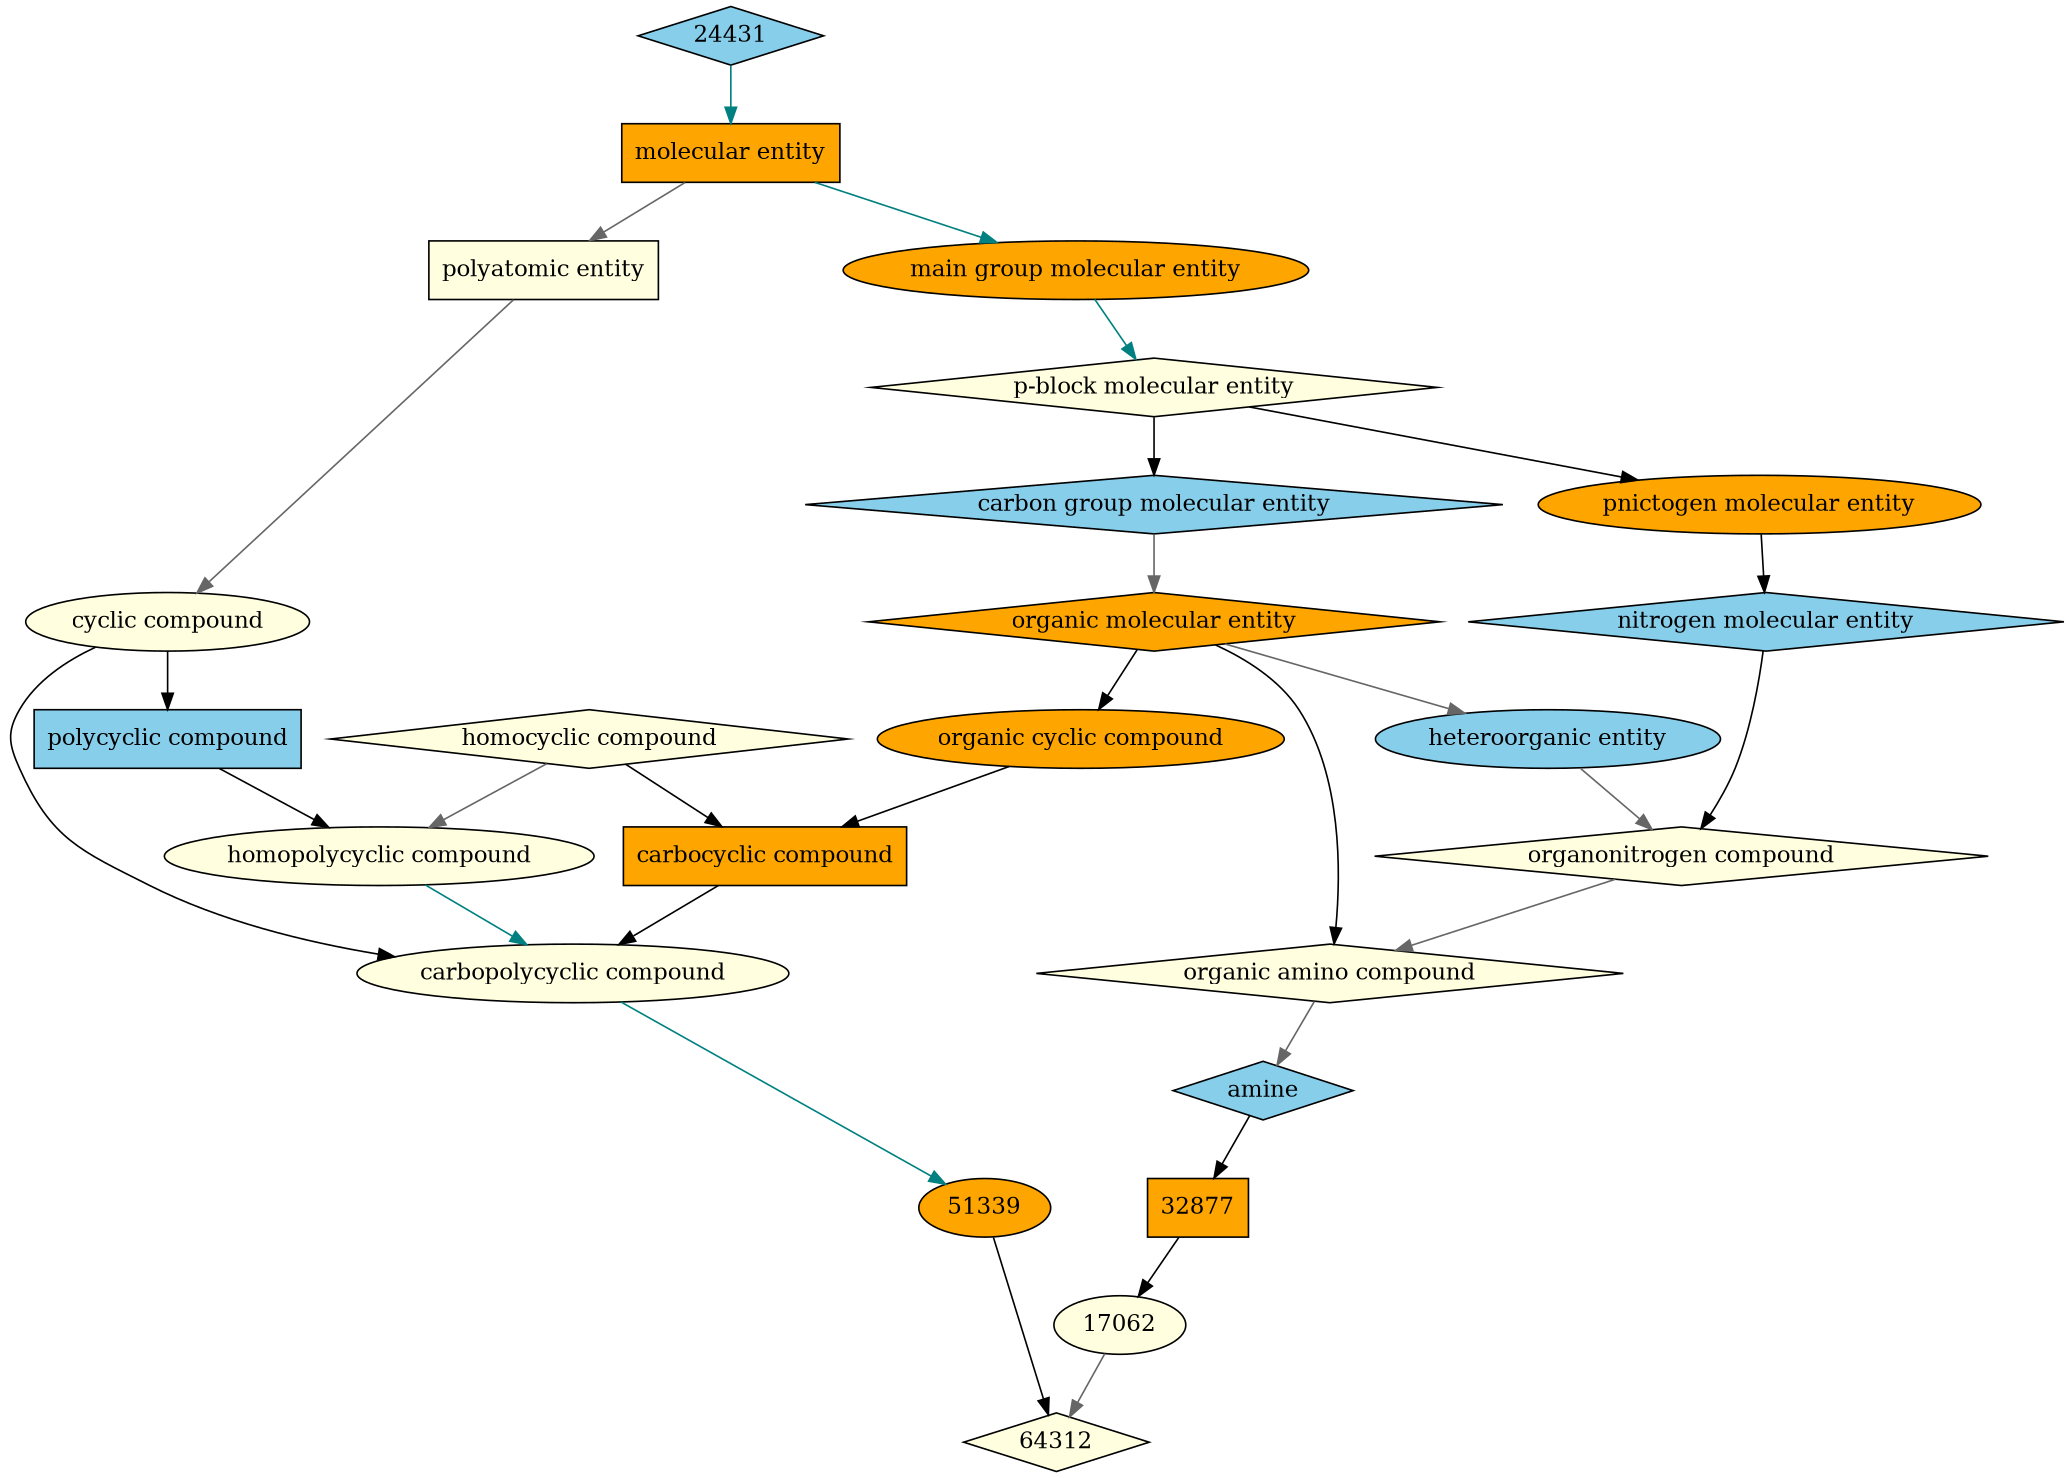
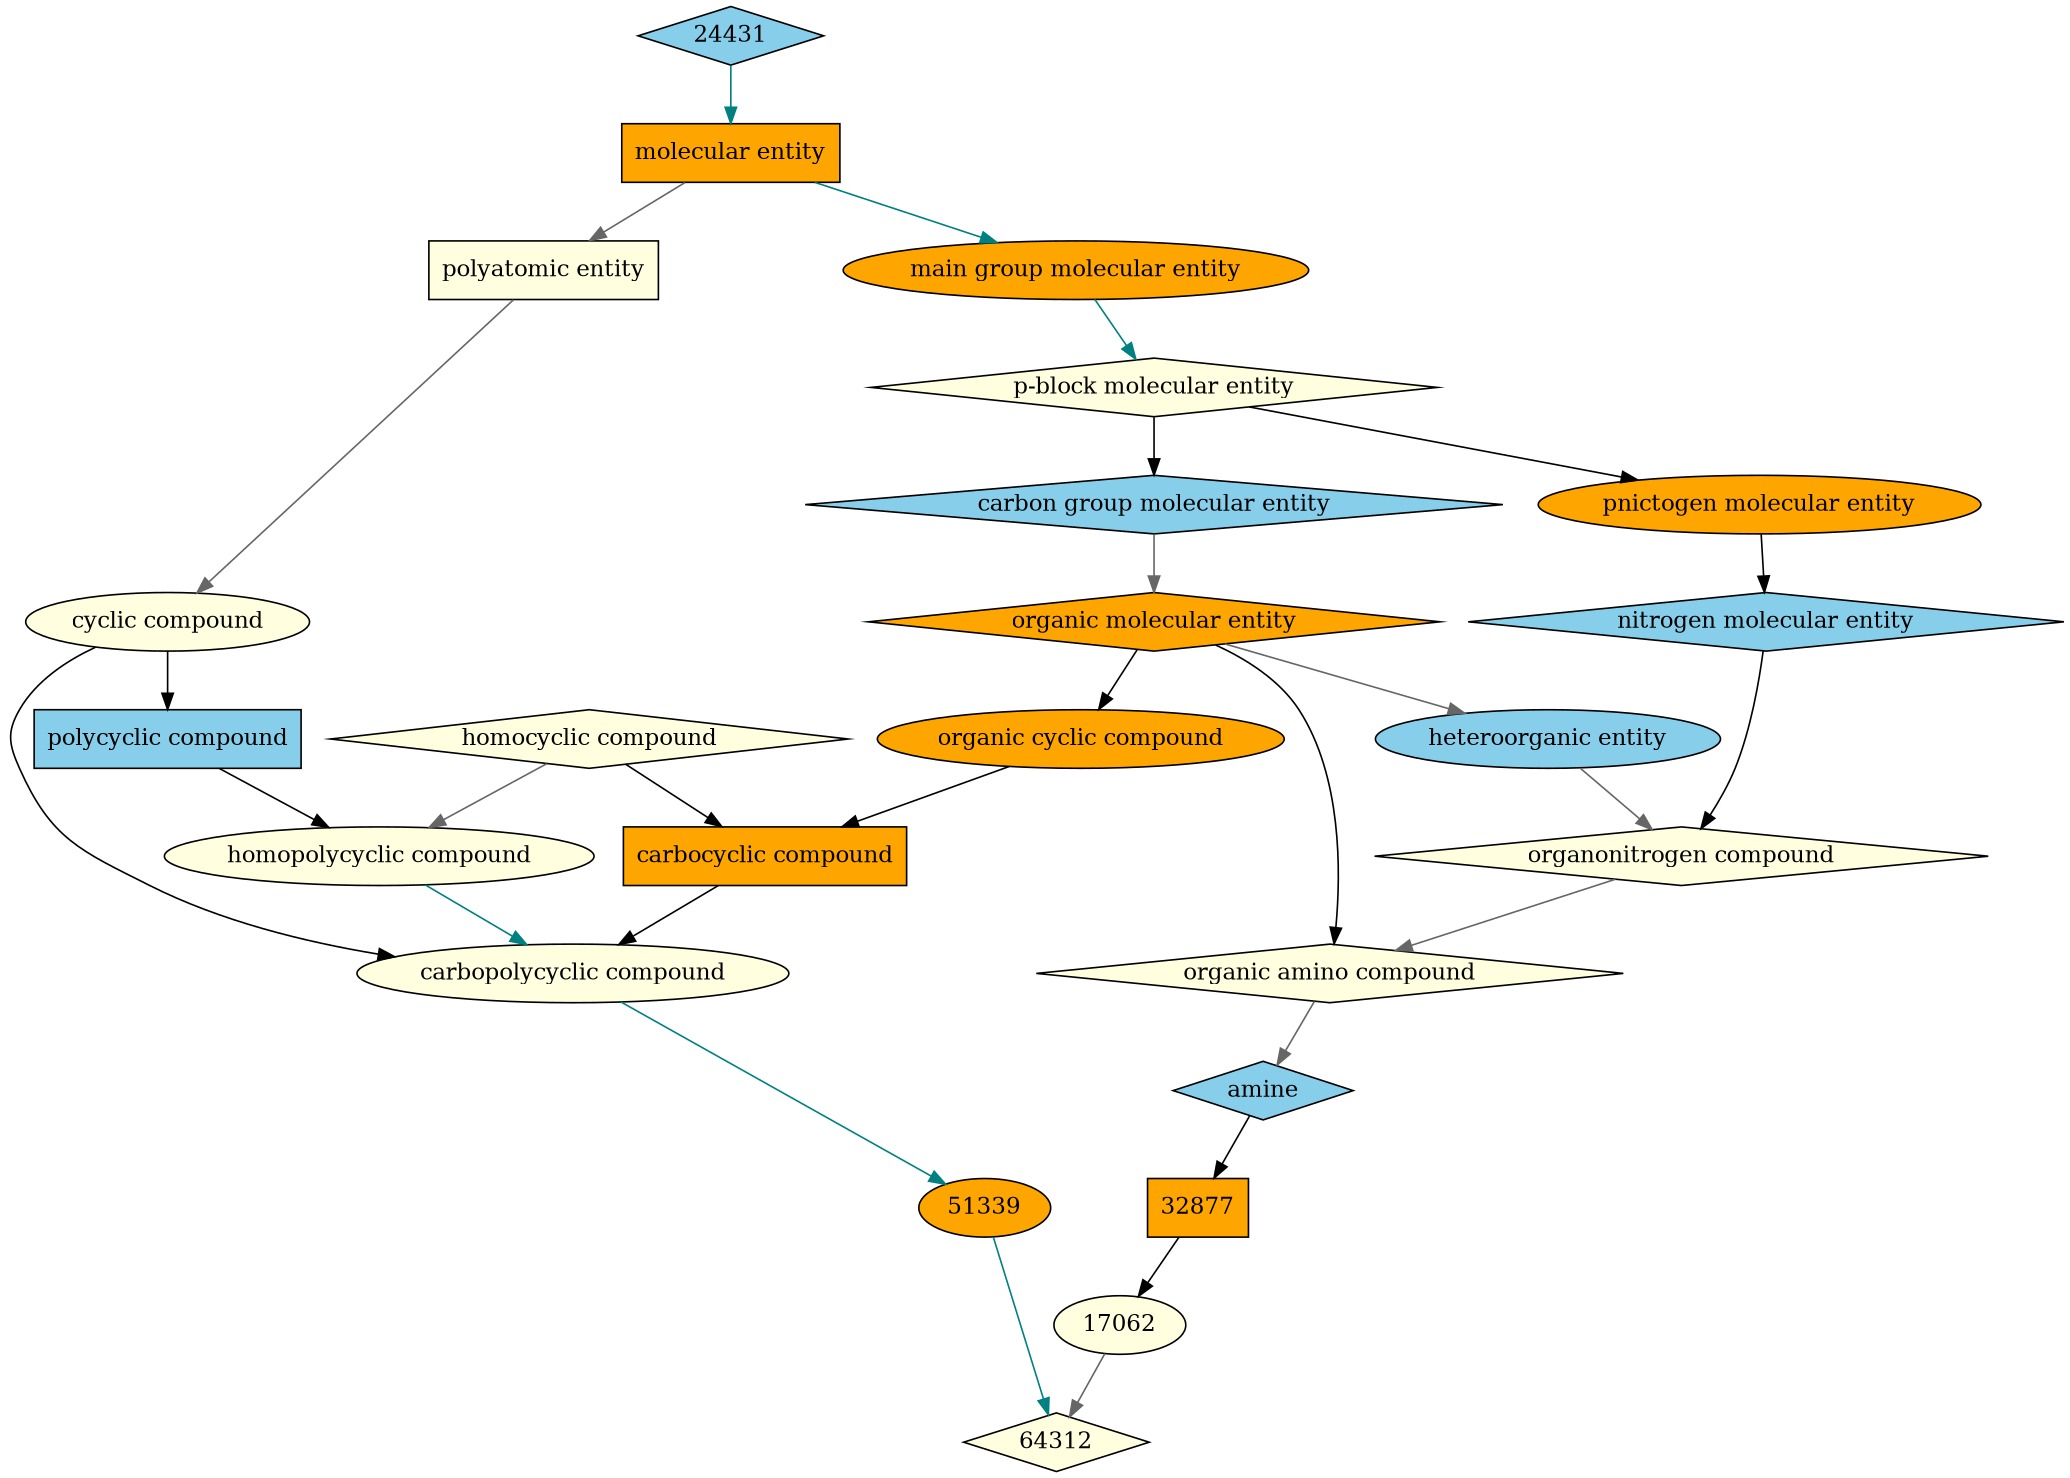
(1018, 1318) -> (1018, 1318)
